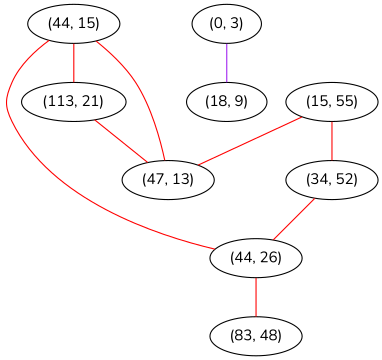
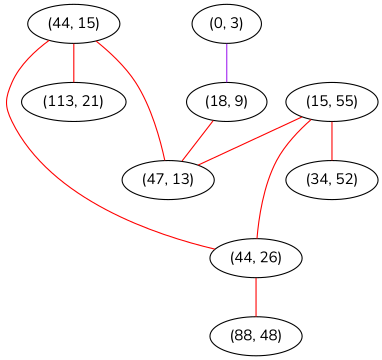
(121, 141) -> (198, 141)
(294, 219) -> (271, 173)
(256, 336) -> (256, 336)
